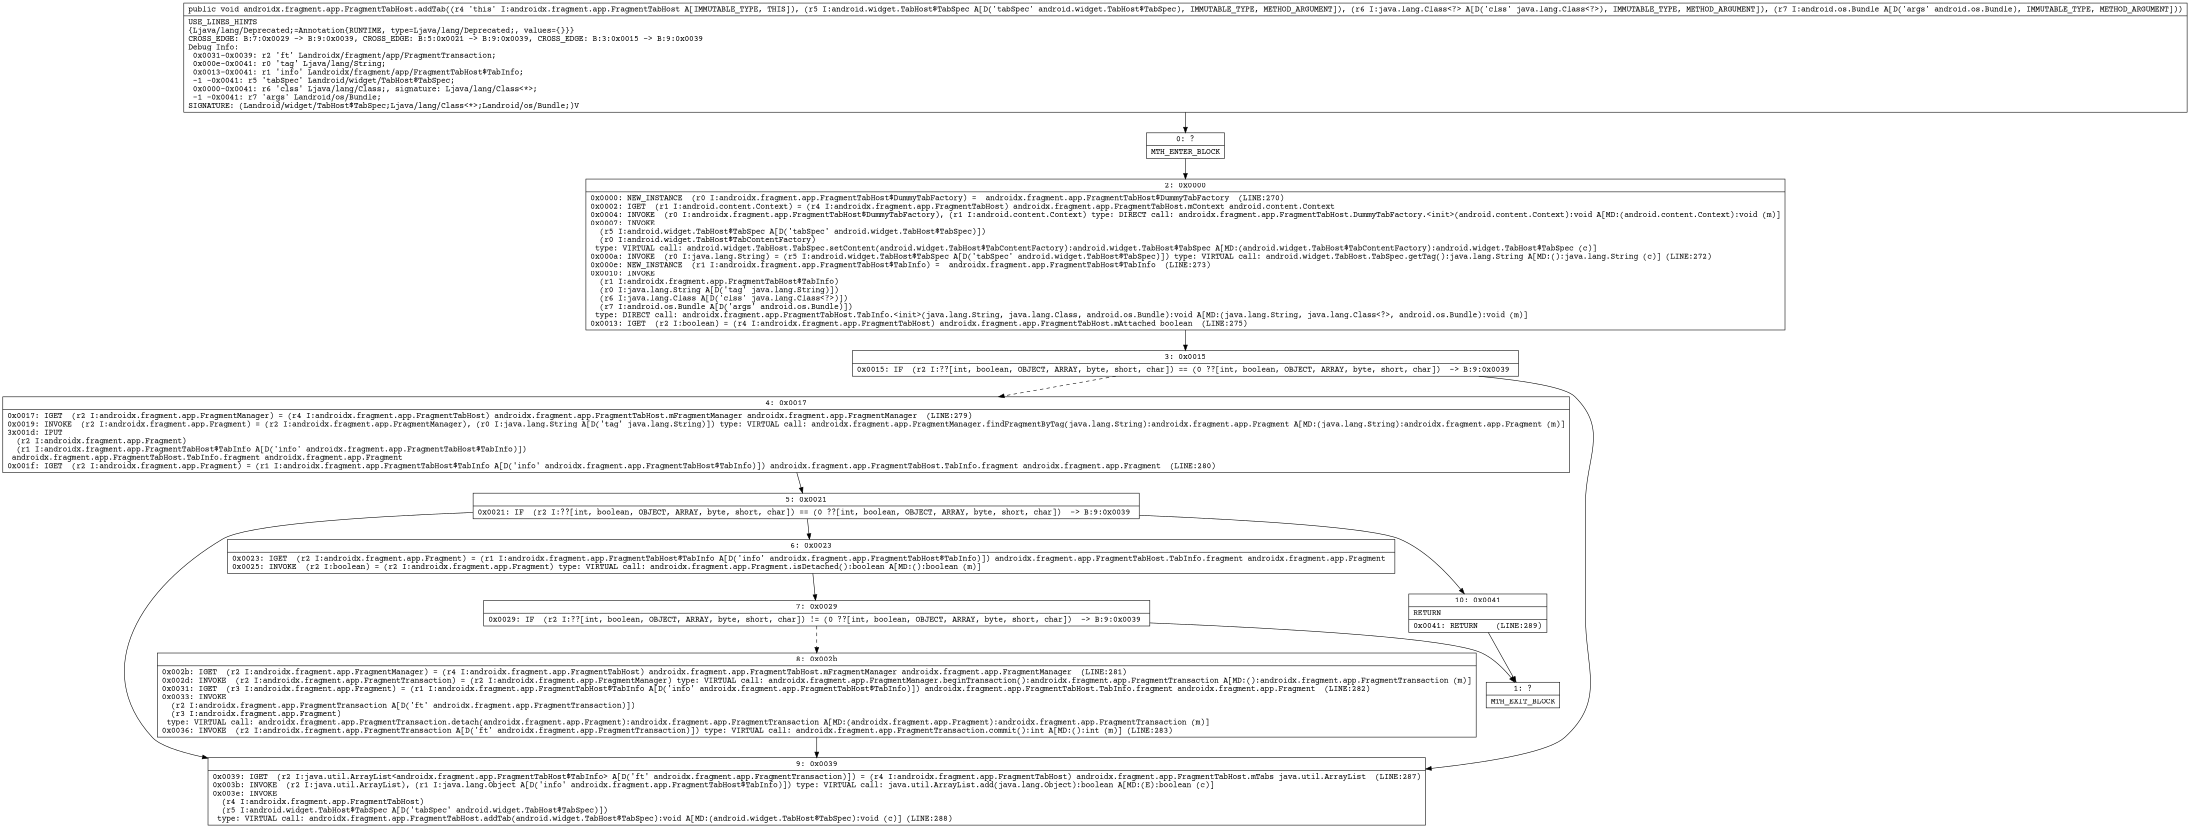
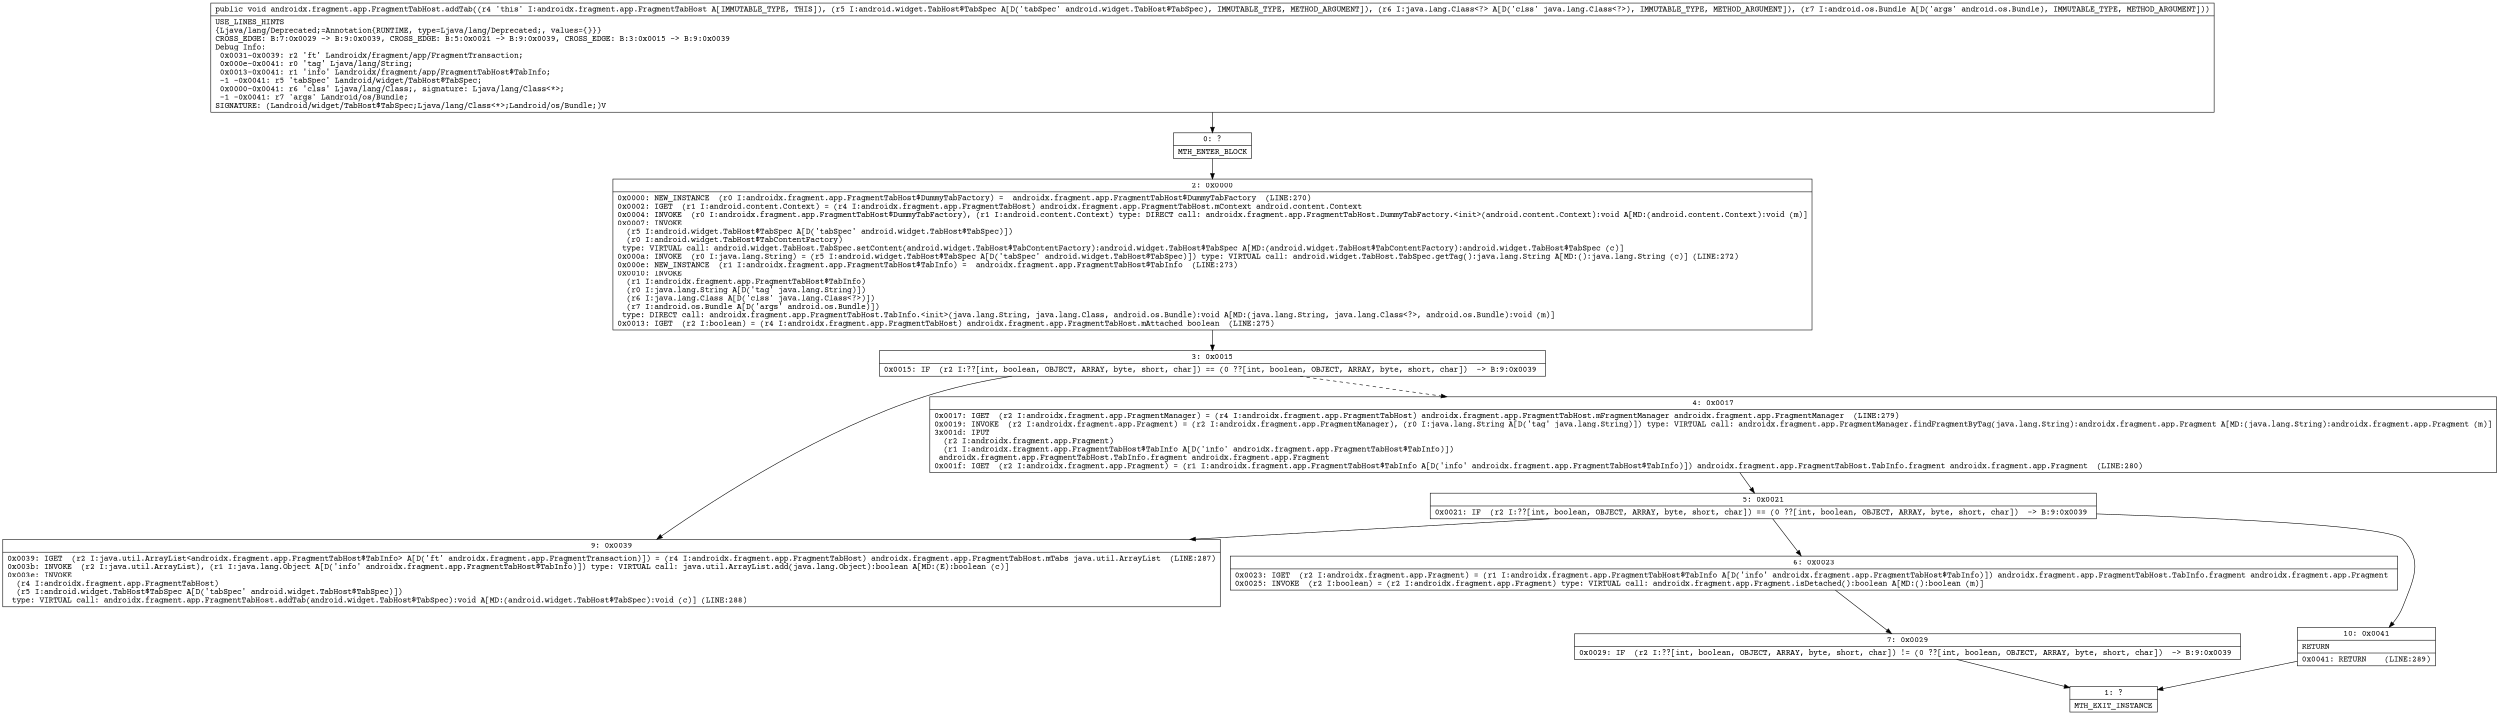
(817, 695) -> none
(1523, 701) -> (2114, 705)
